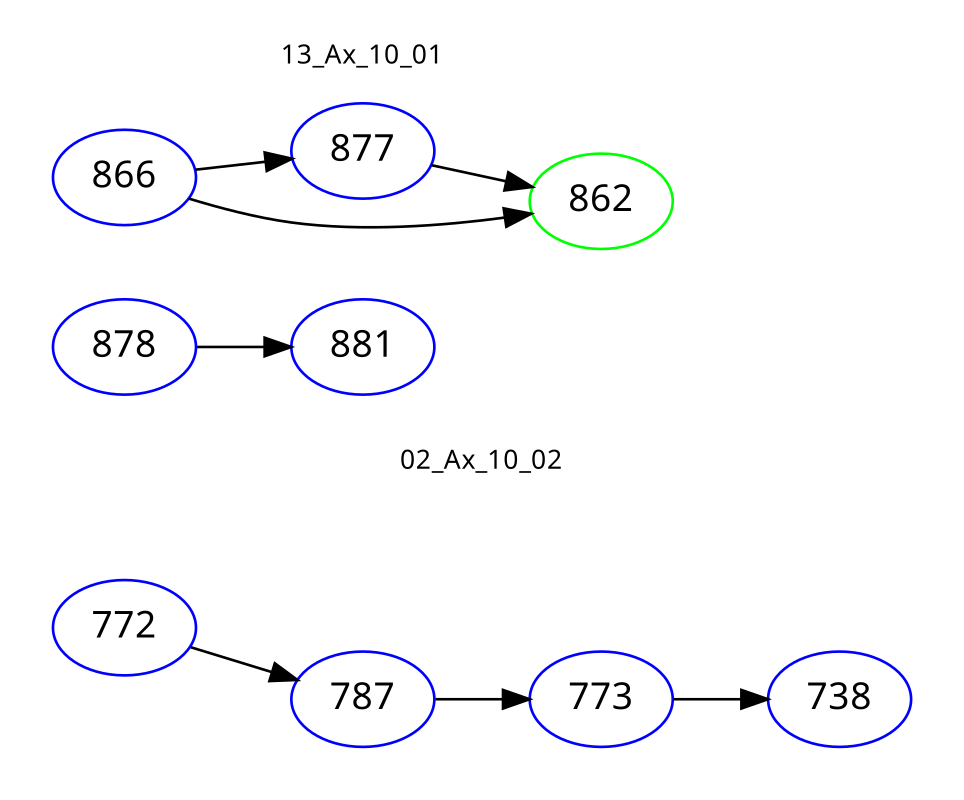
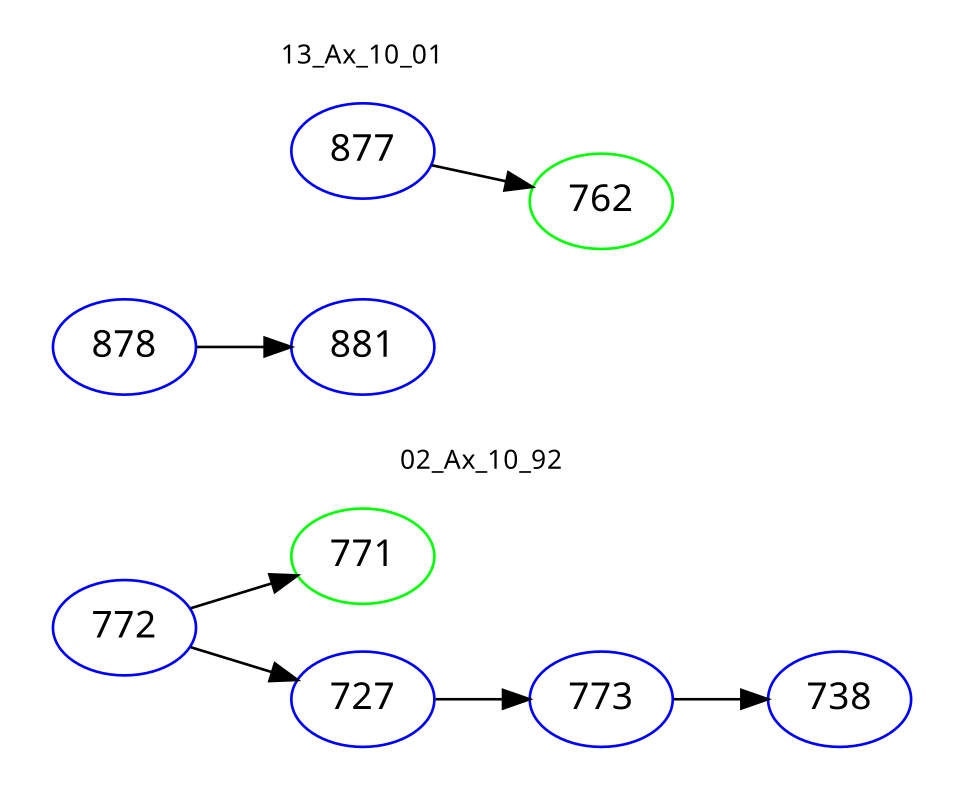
(124, 177) -> none
(601, 201) -> (601, 201)
(482, 462) -> (482, 462)
none -> (363, 556)
(363, 699) -> (363, 699)
